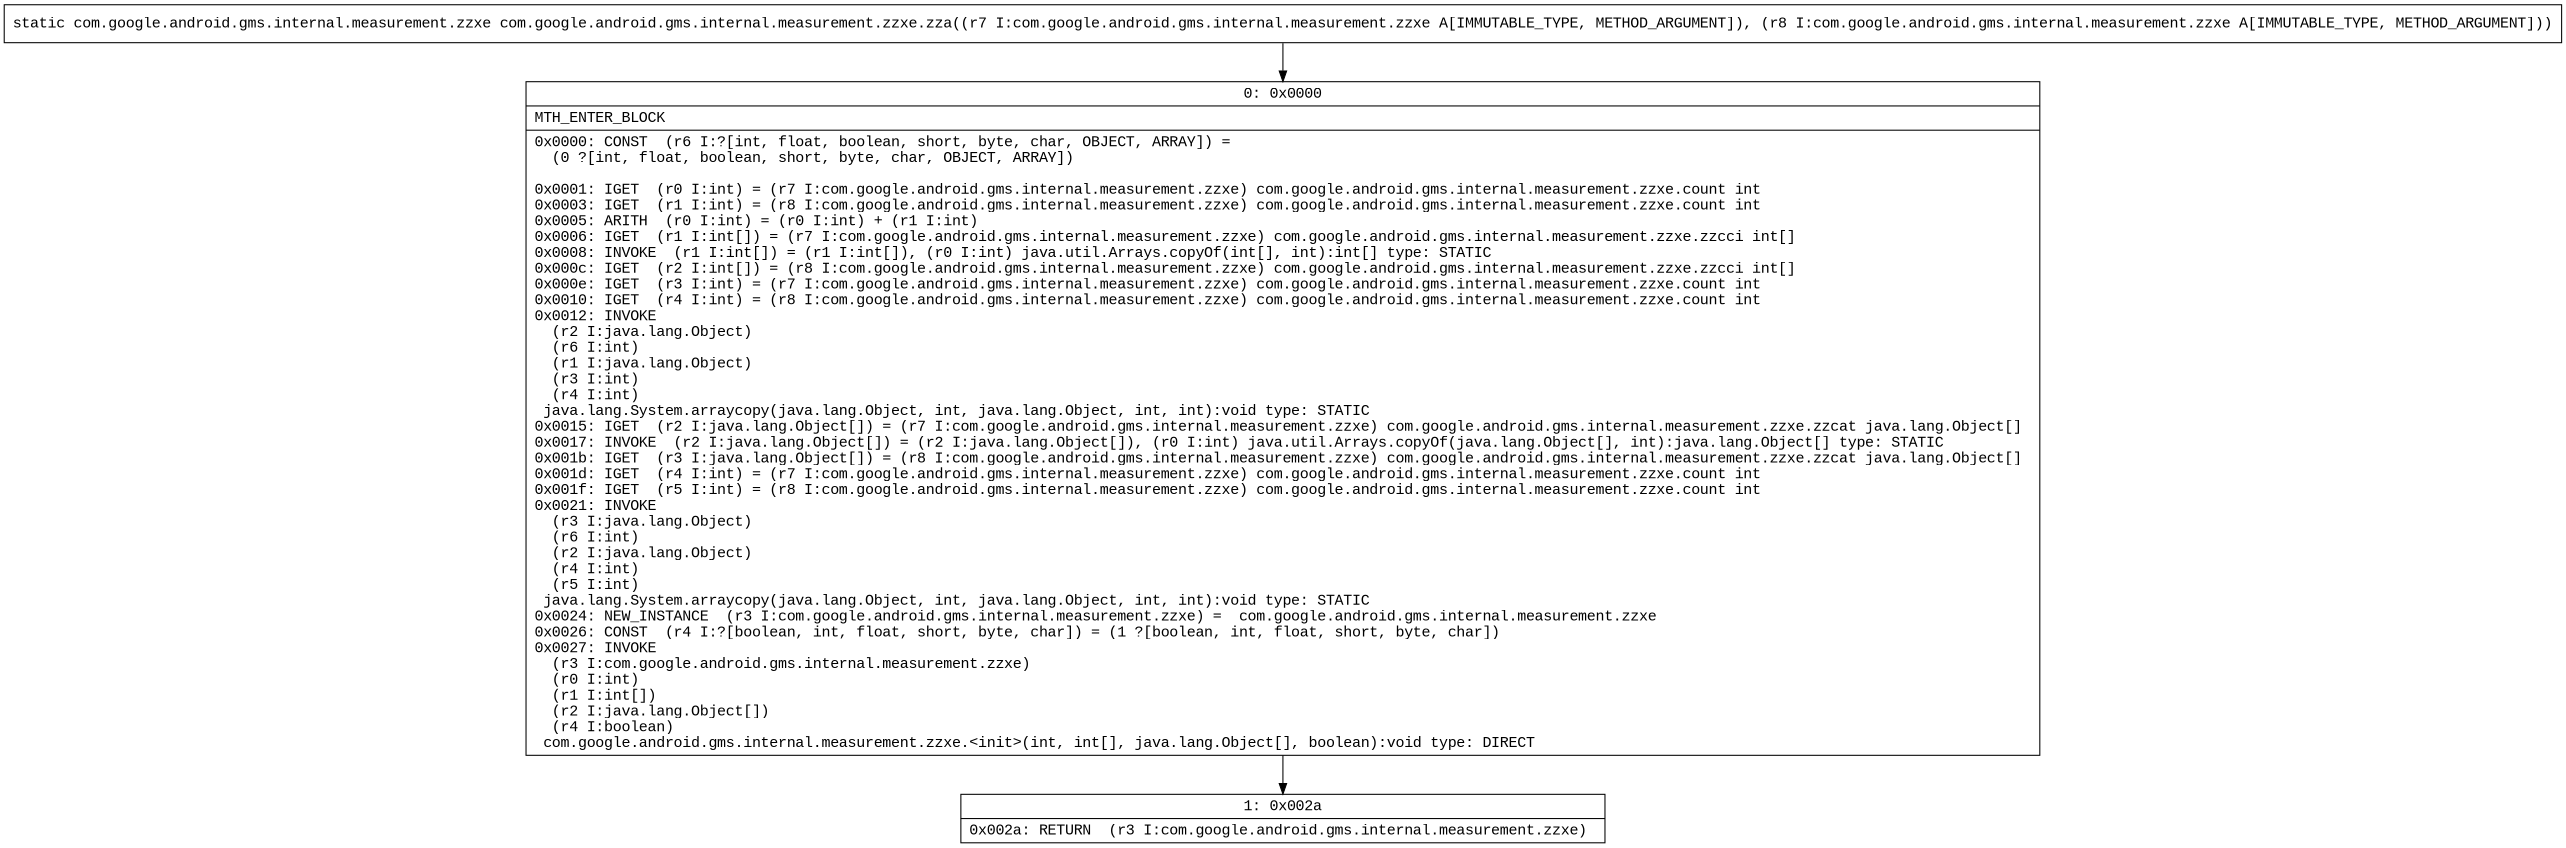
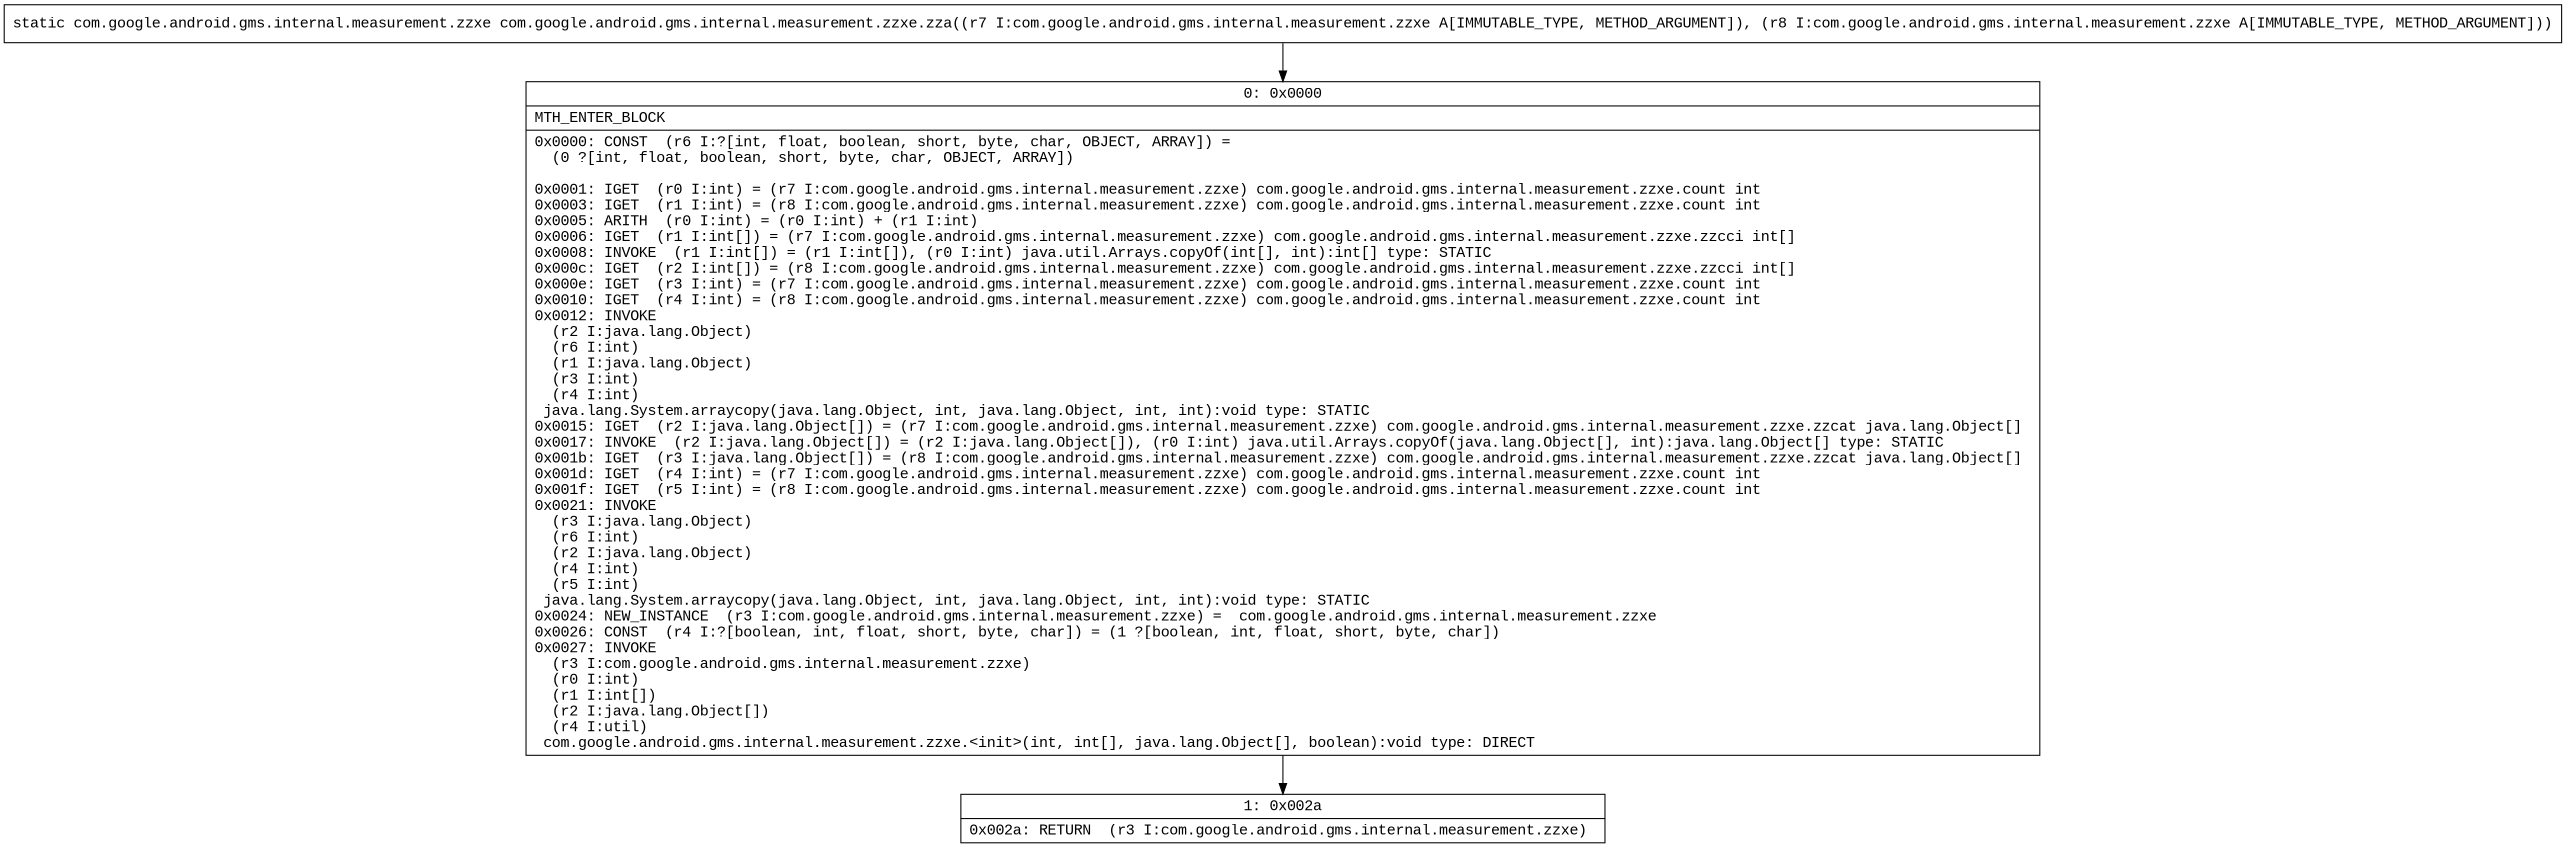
(605, 727) -> (591, 727)
